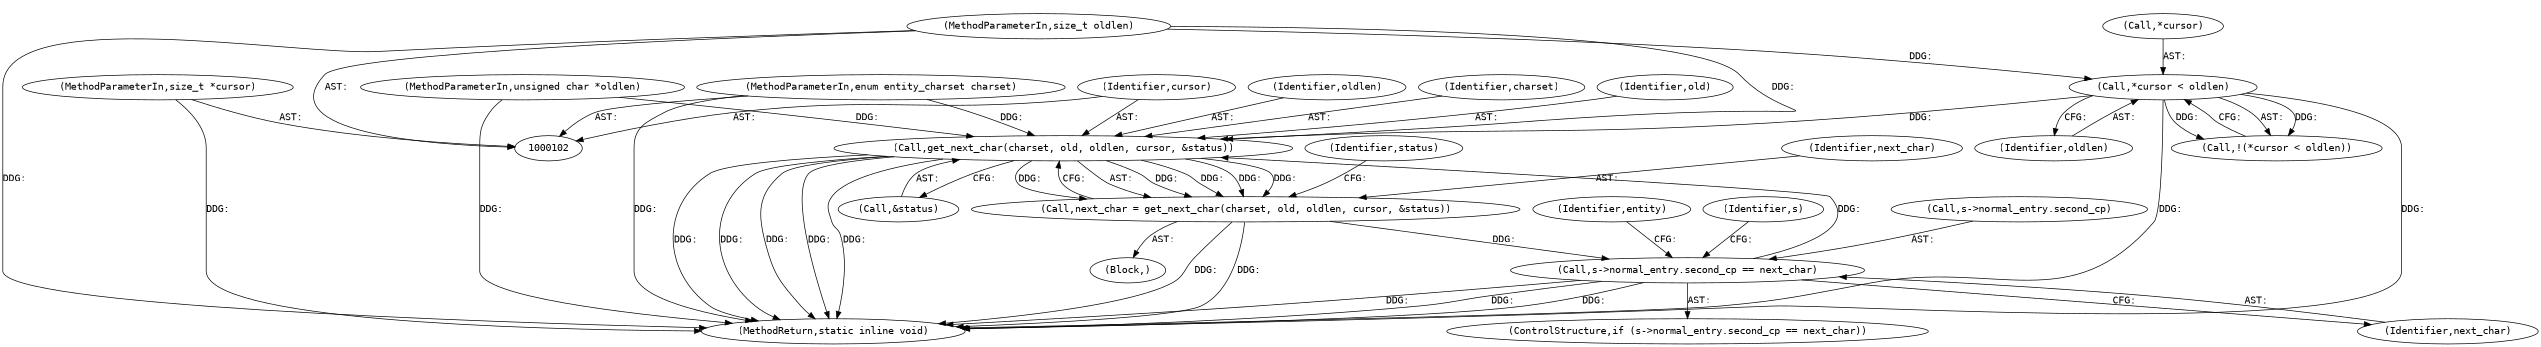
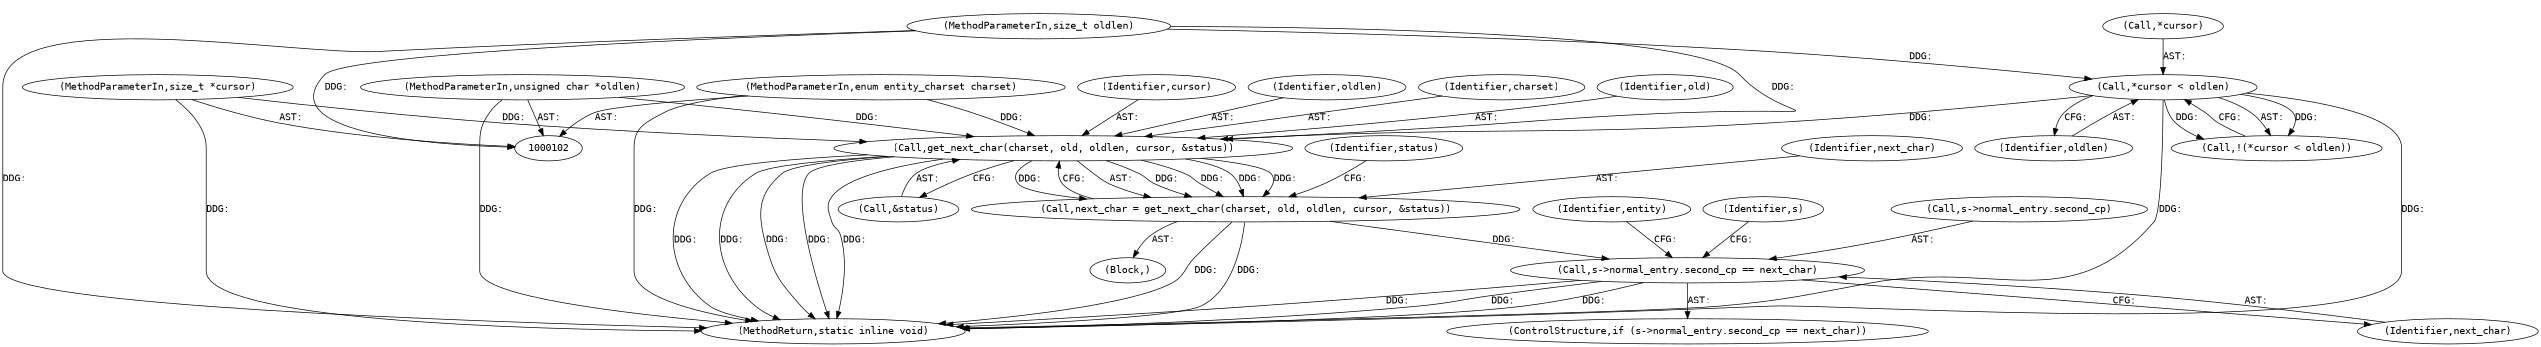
(339, 87) -> (339, 87)
(841, 105) -> (534, 115)
(1607, 180) -> (548, 126)
